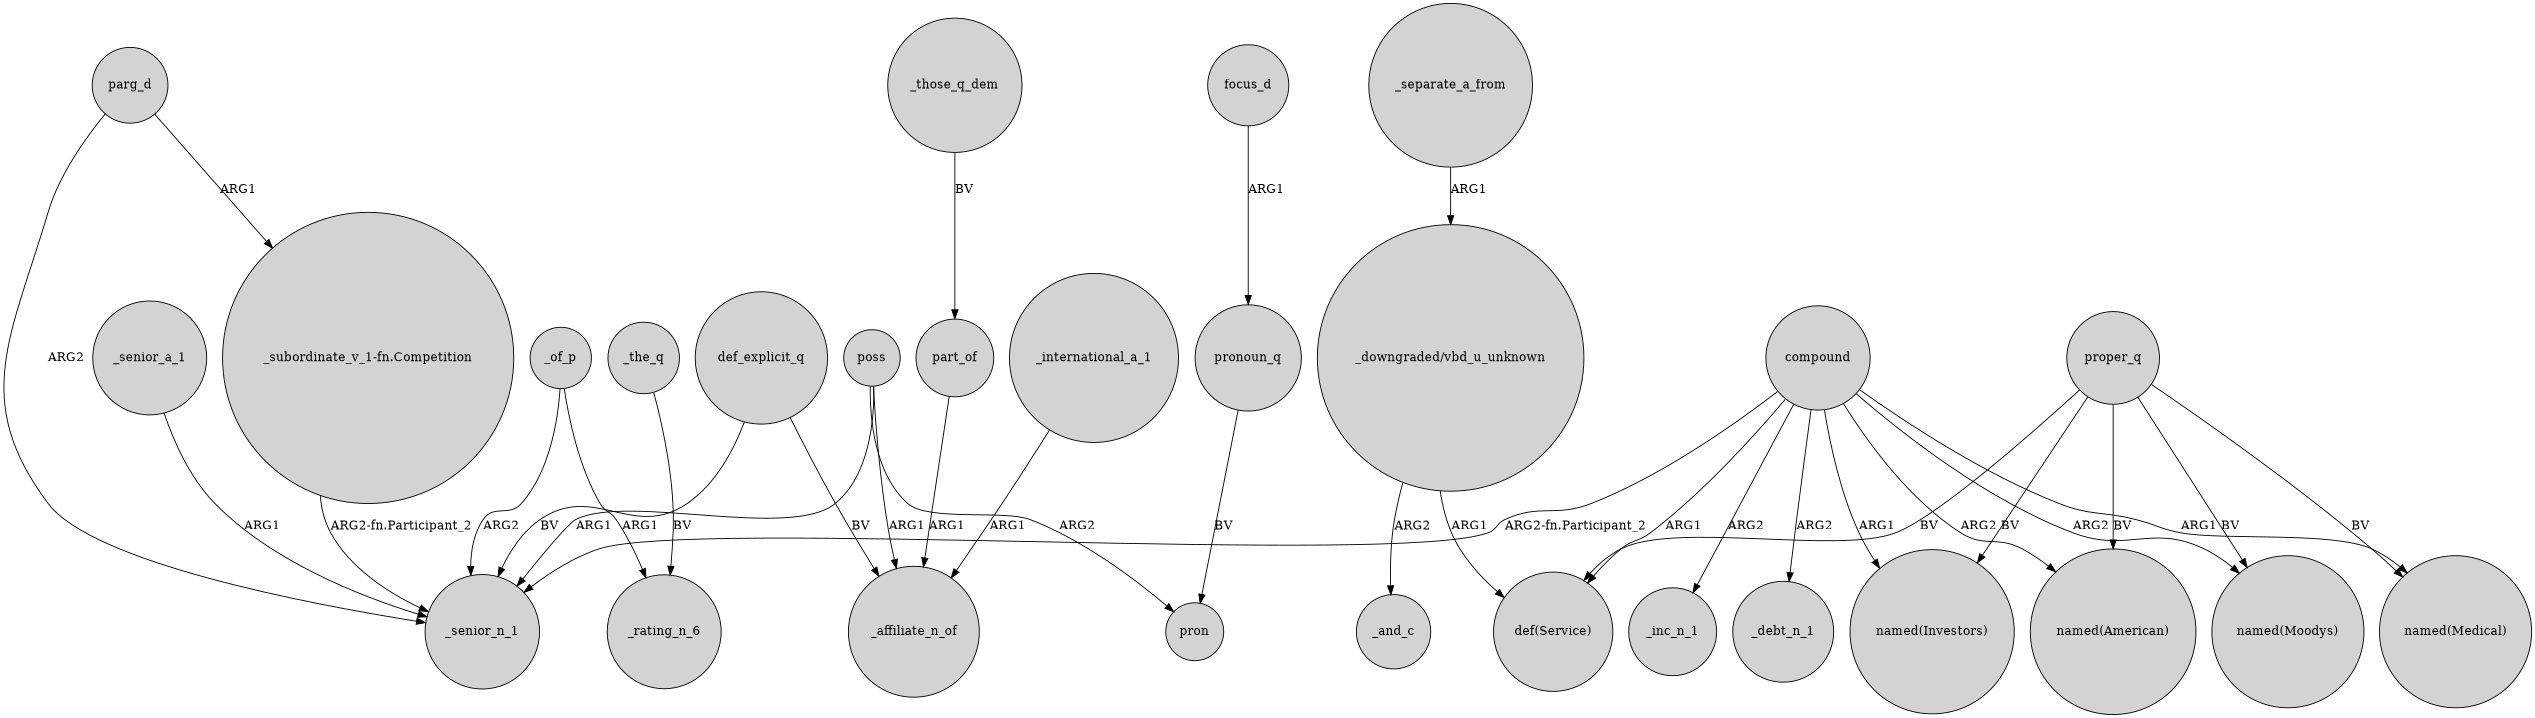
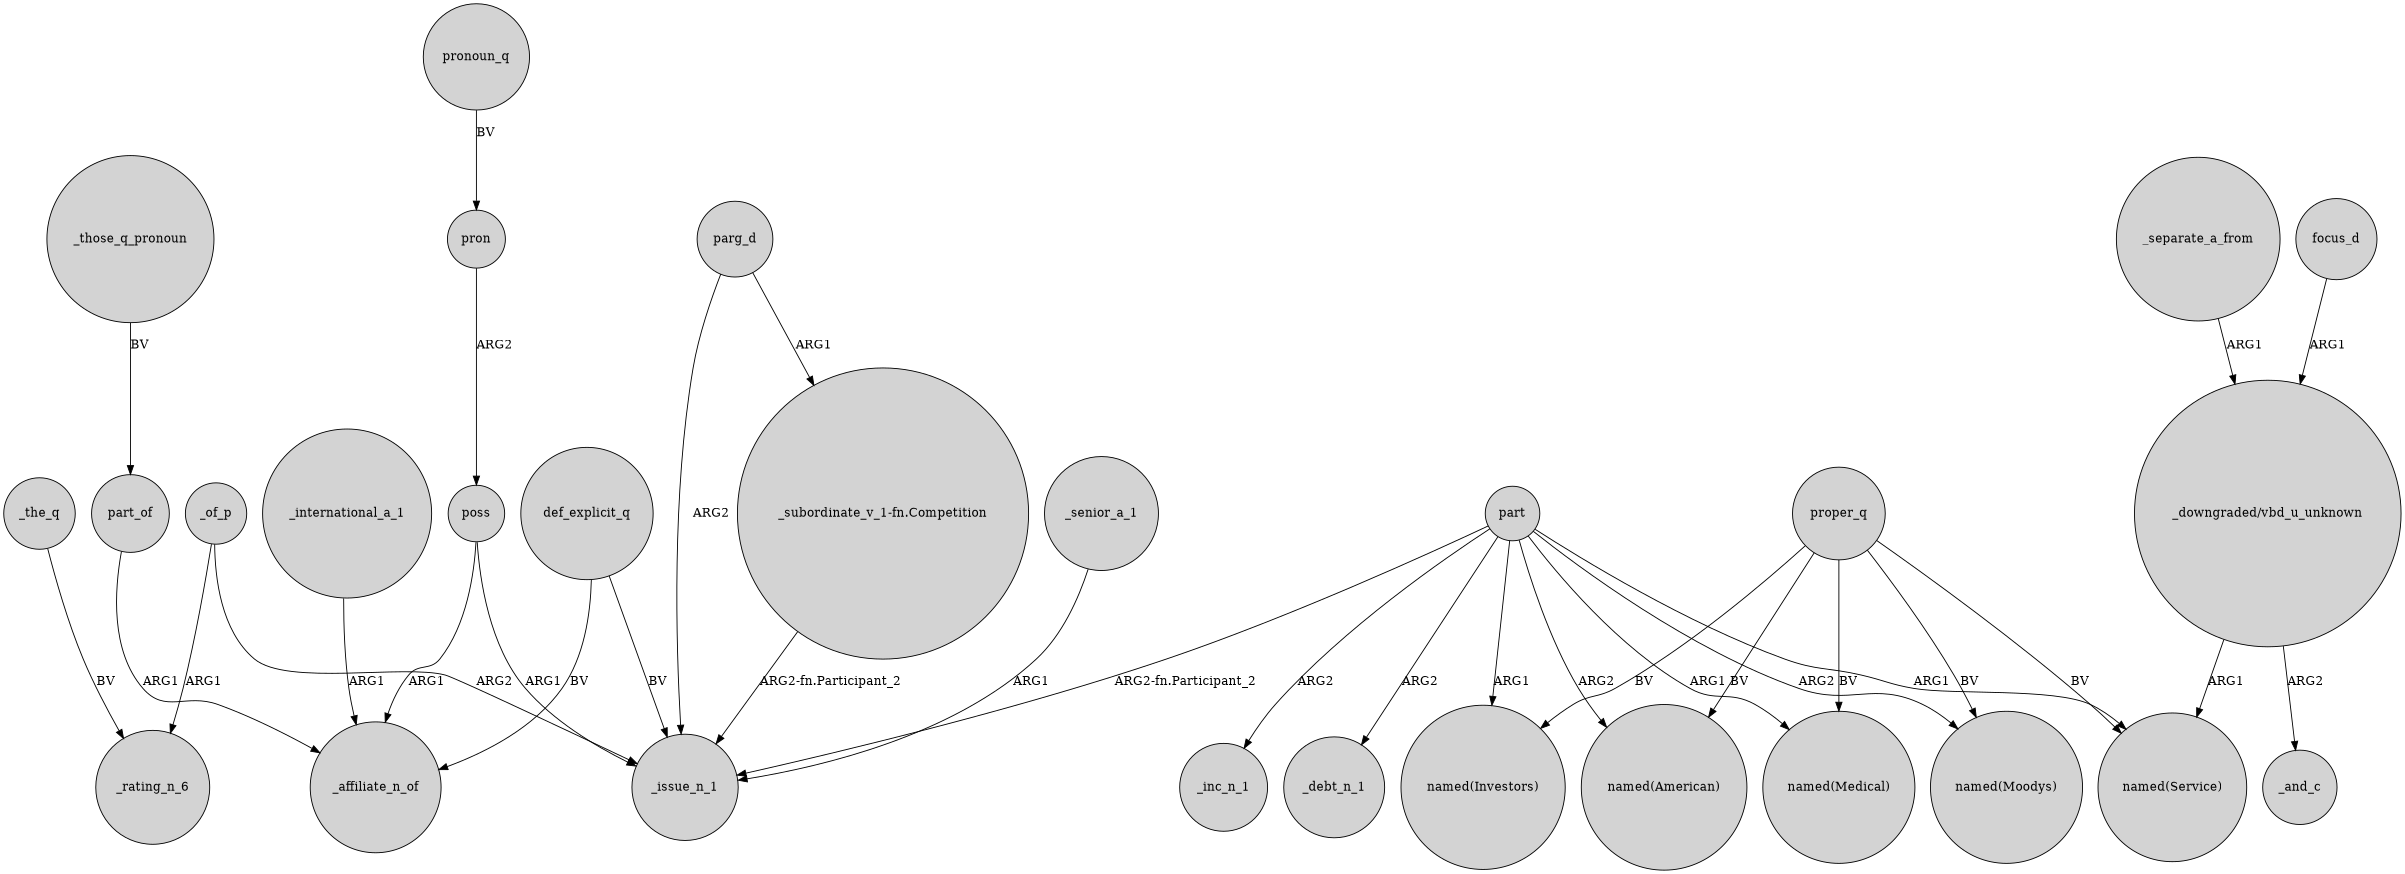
(955, 85) -> (130, 239)
(1248, 211) -> (2315, 327)
(1818, 358) -> (1513, 514)
(986, 515) -> (476, 372)
(482, 632) -> (685, 787)
(1553, 632) -> (2172, 787)
